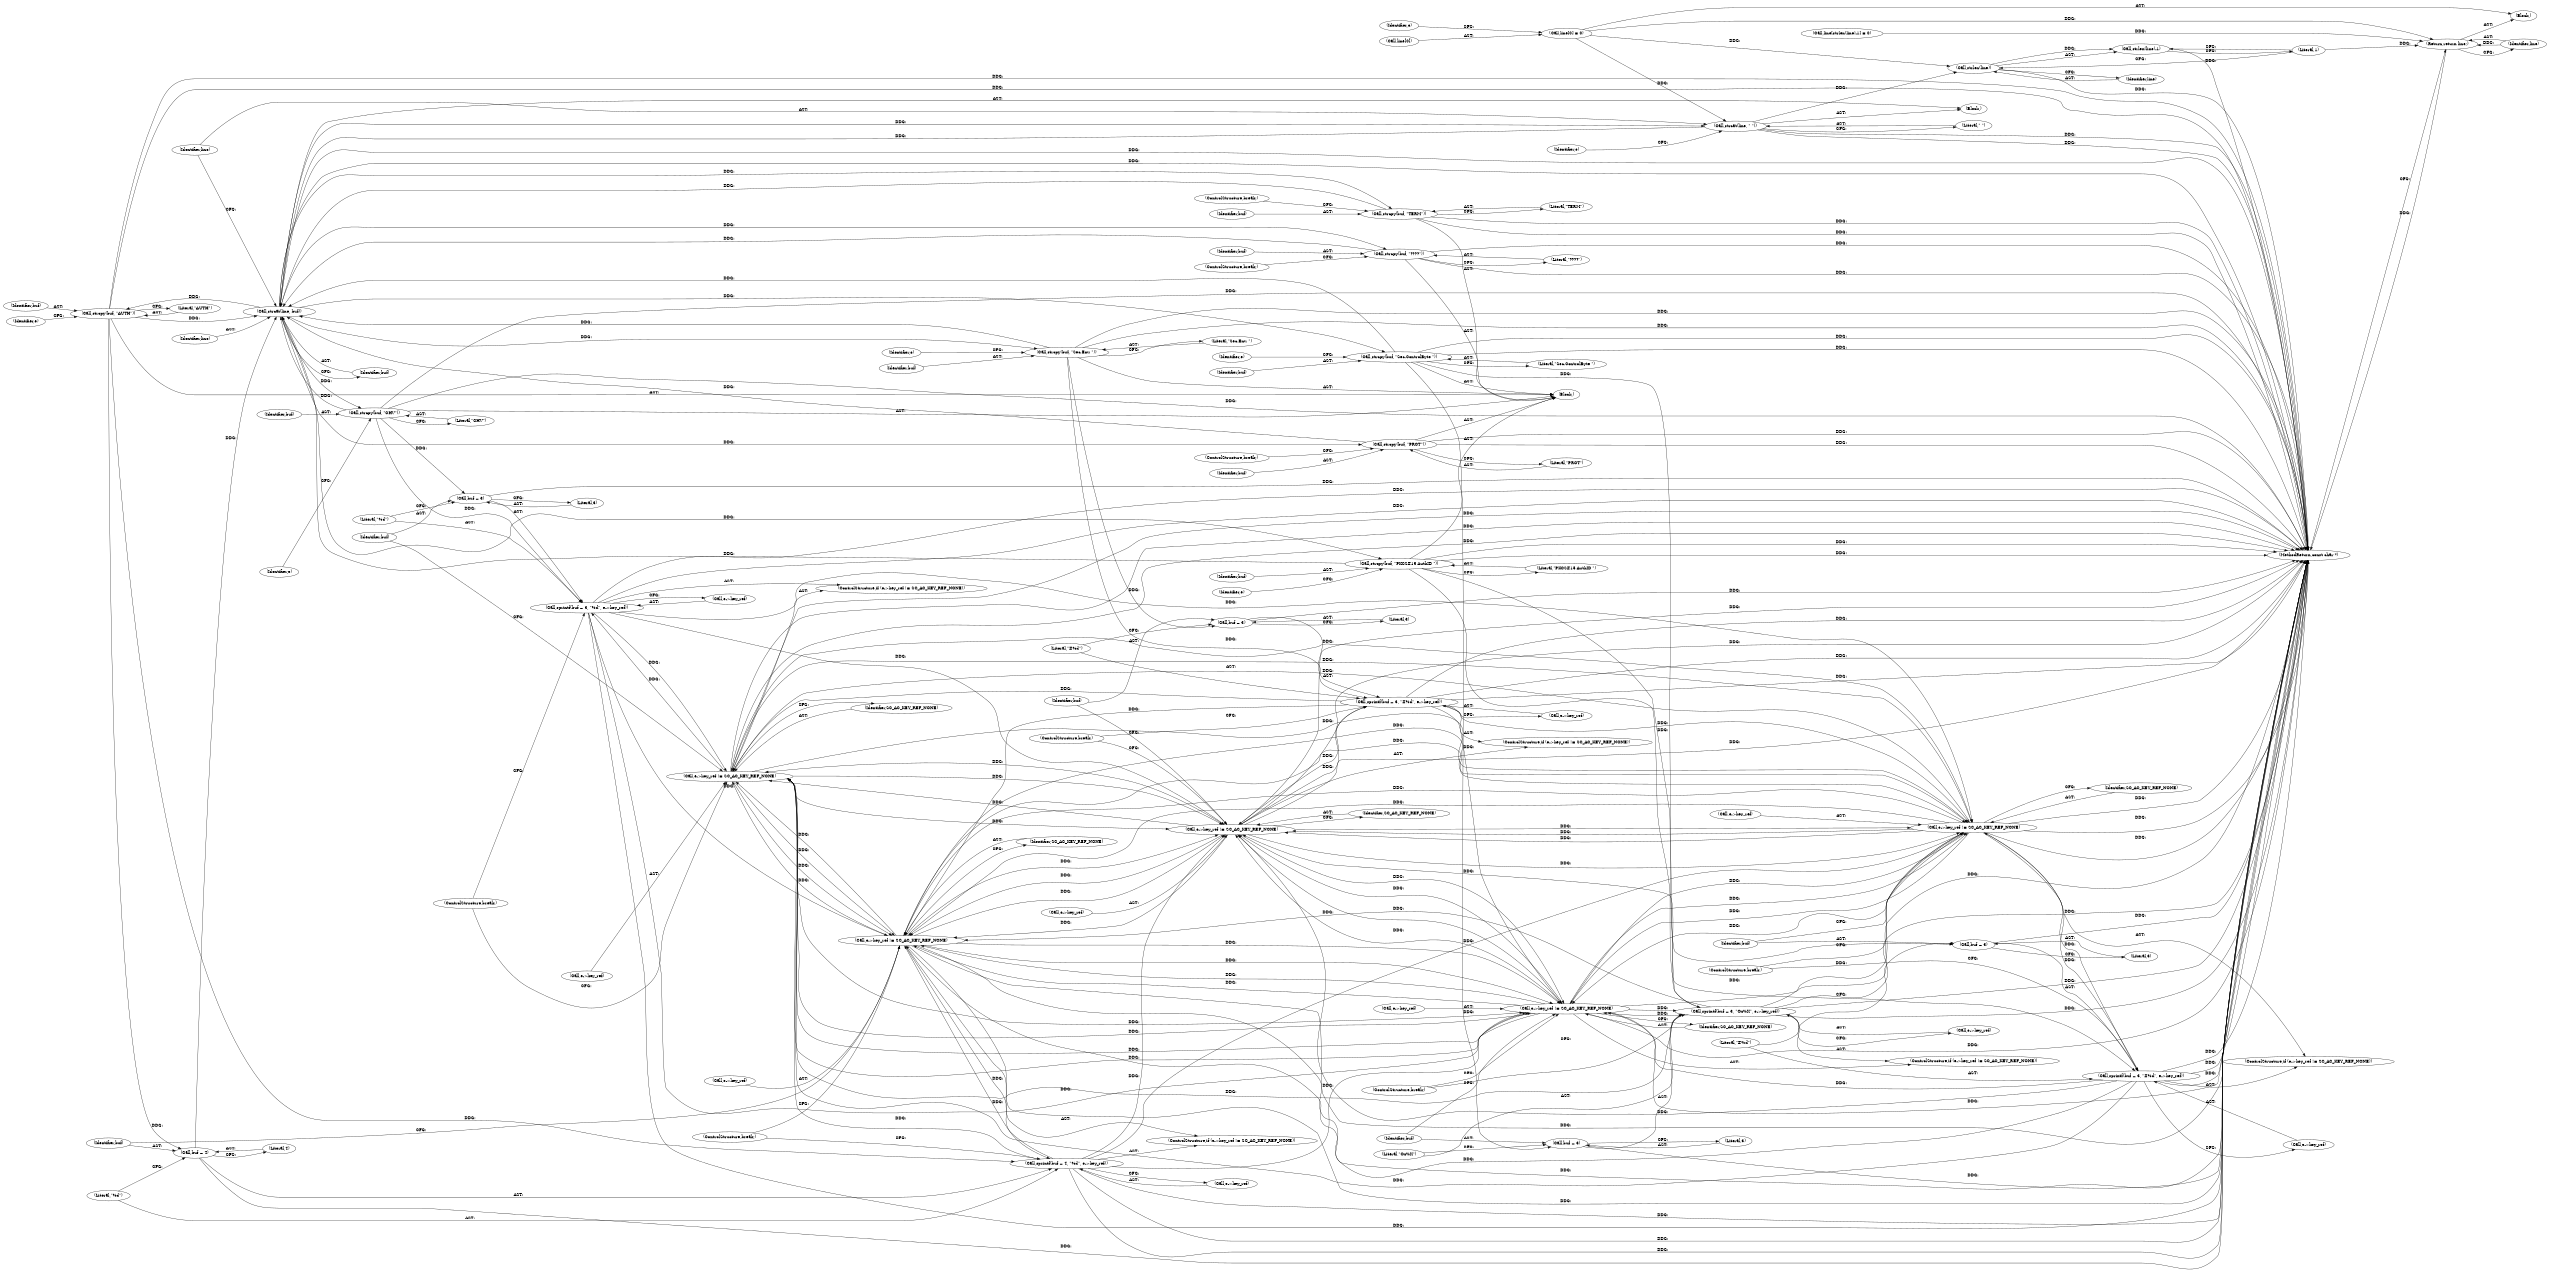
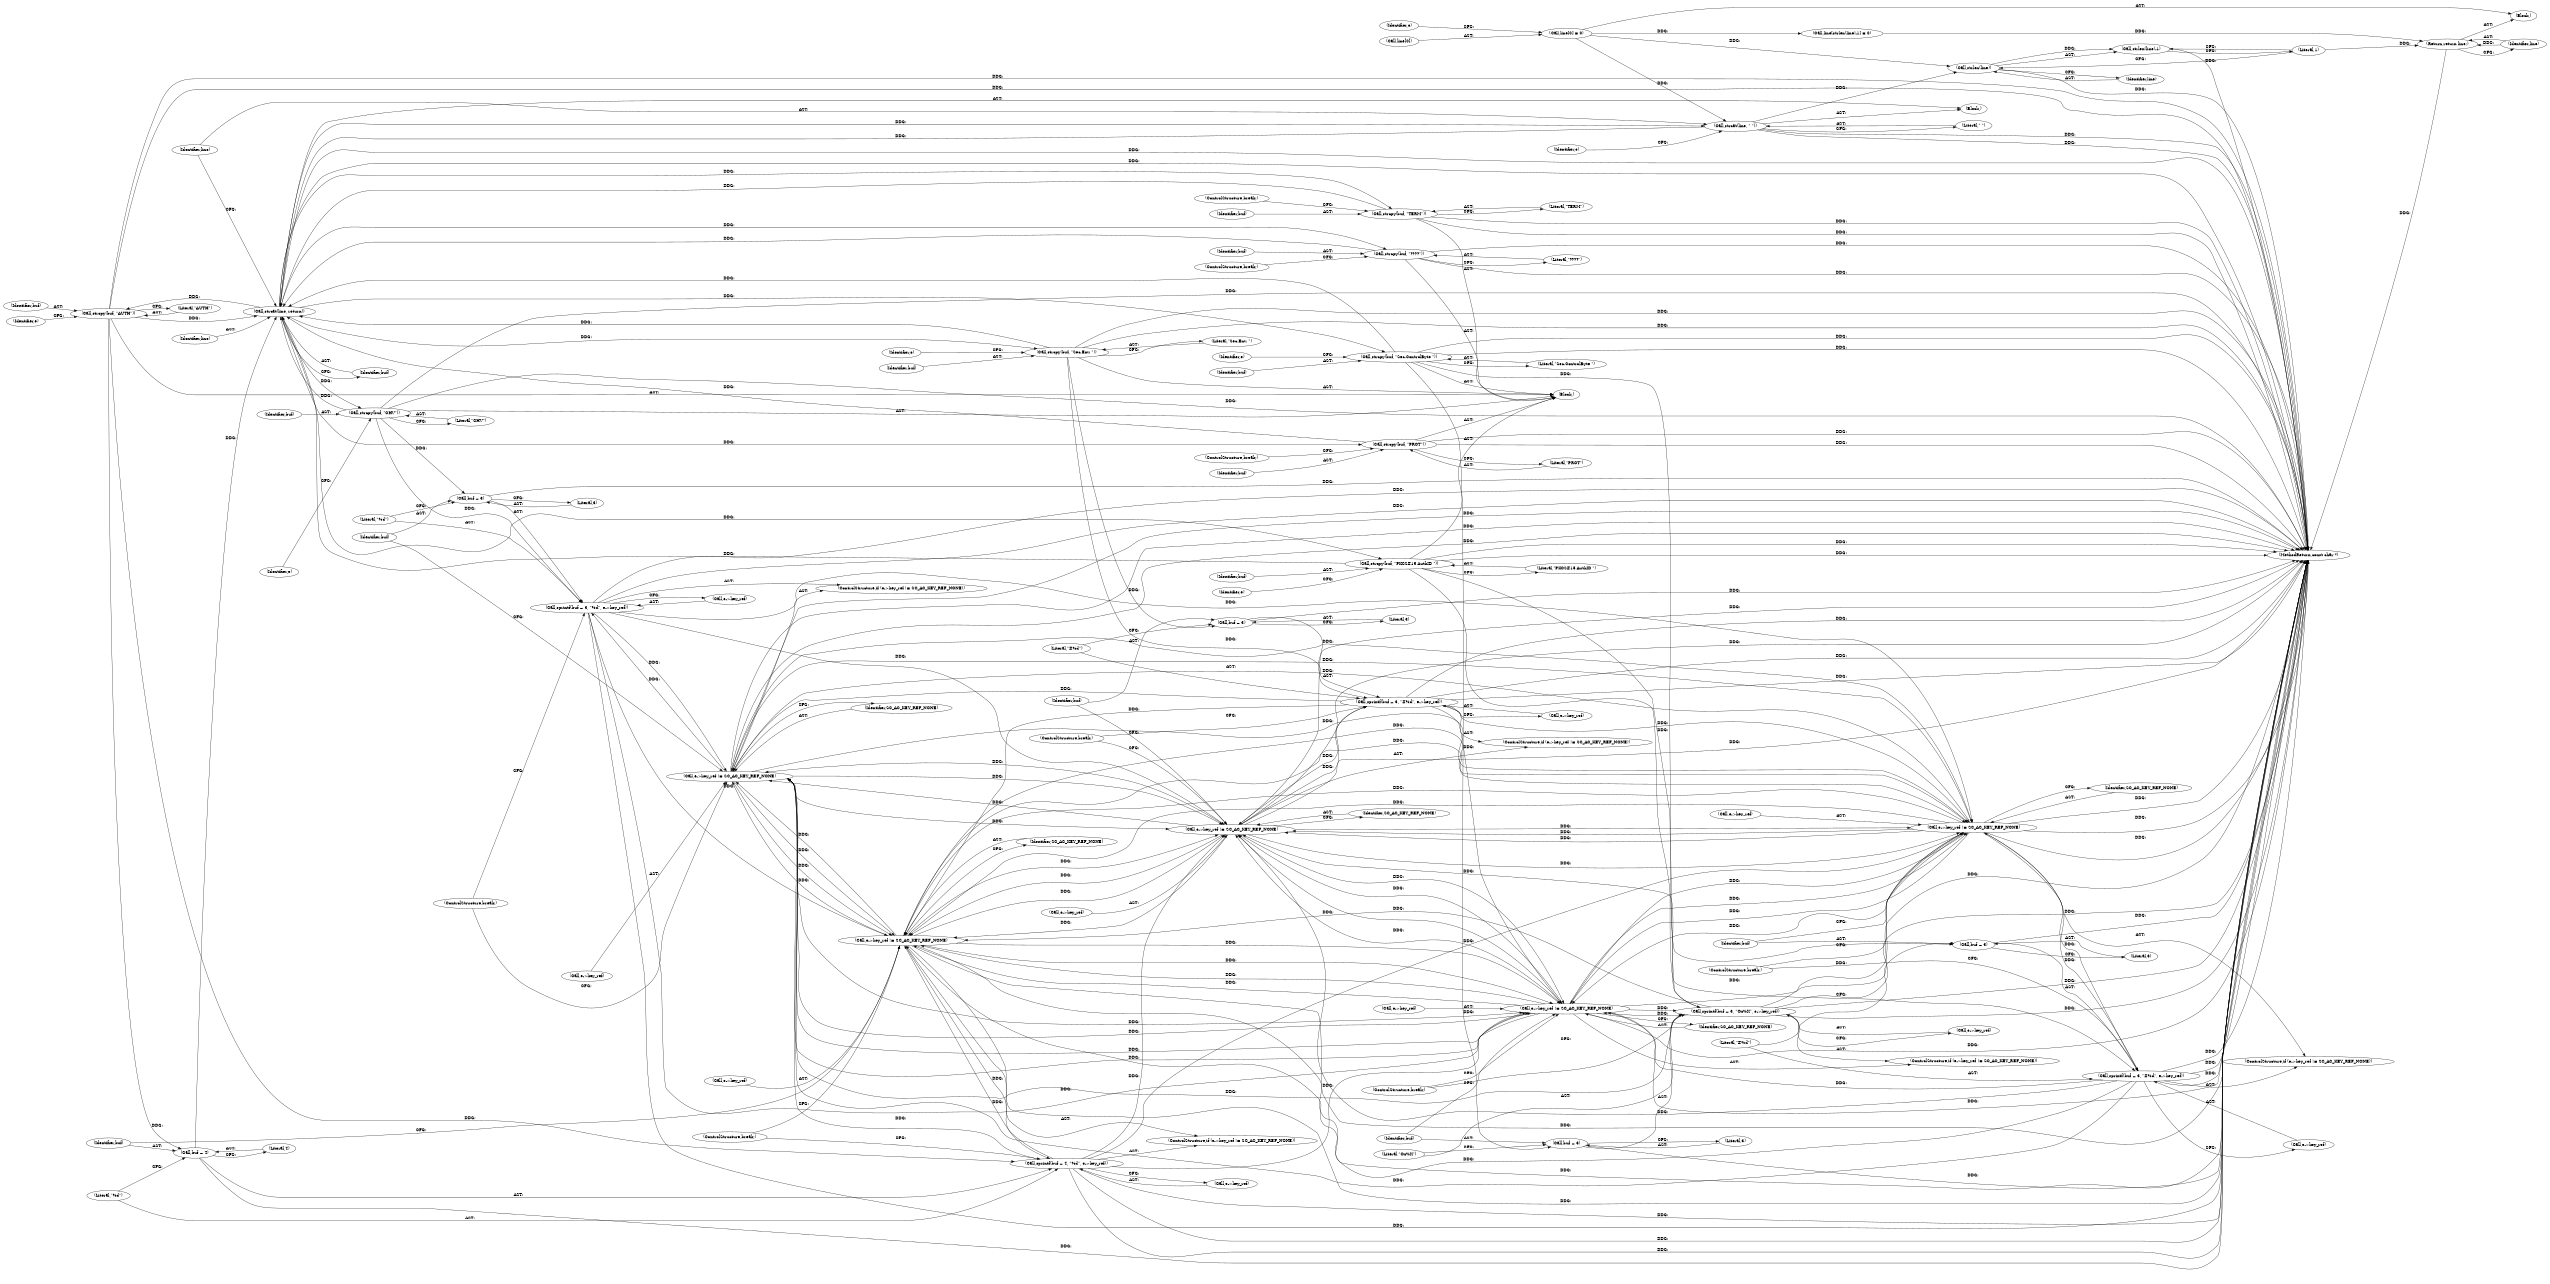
(2010, 21) -> (1695, 34)
(2378, 301) -> none
(279, 312) -> (279, 312)
